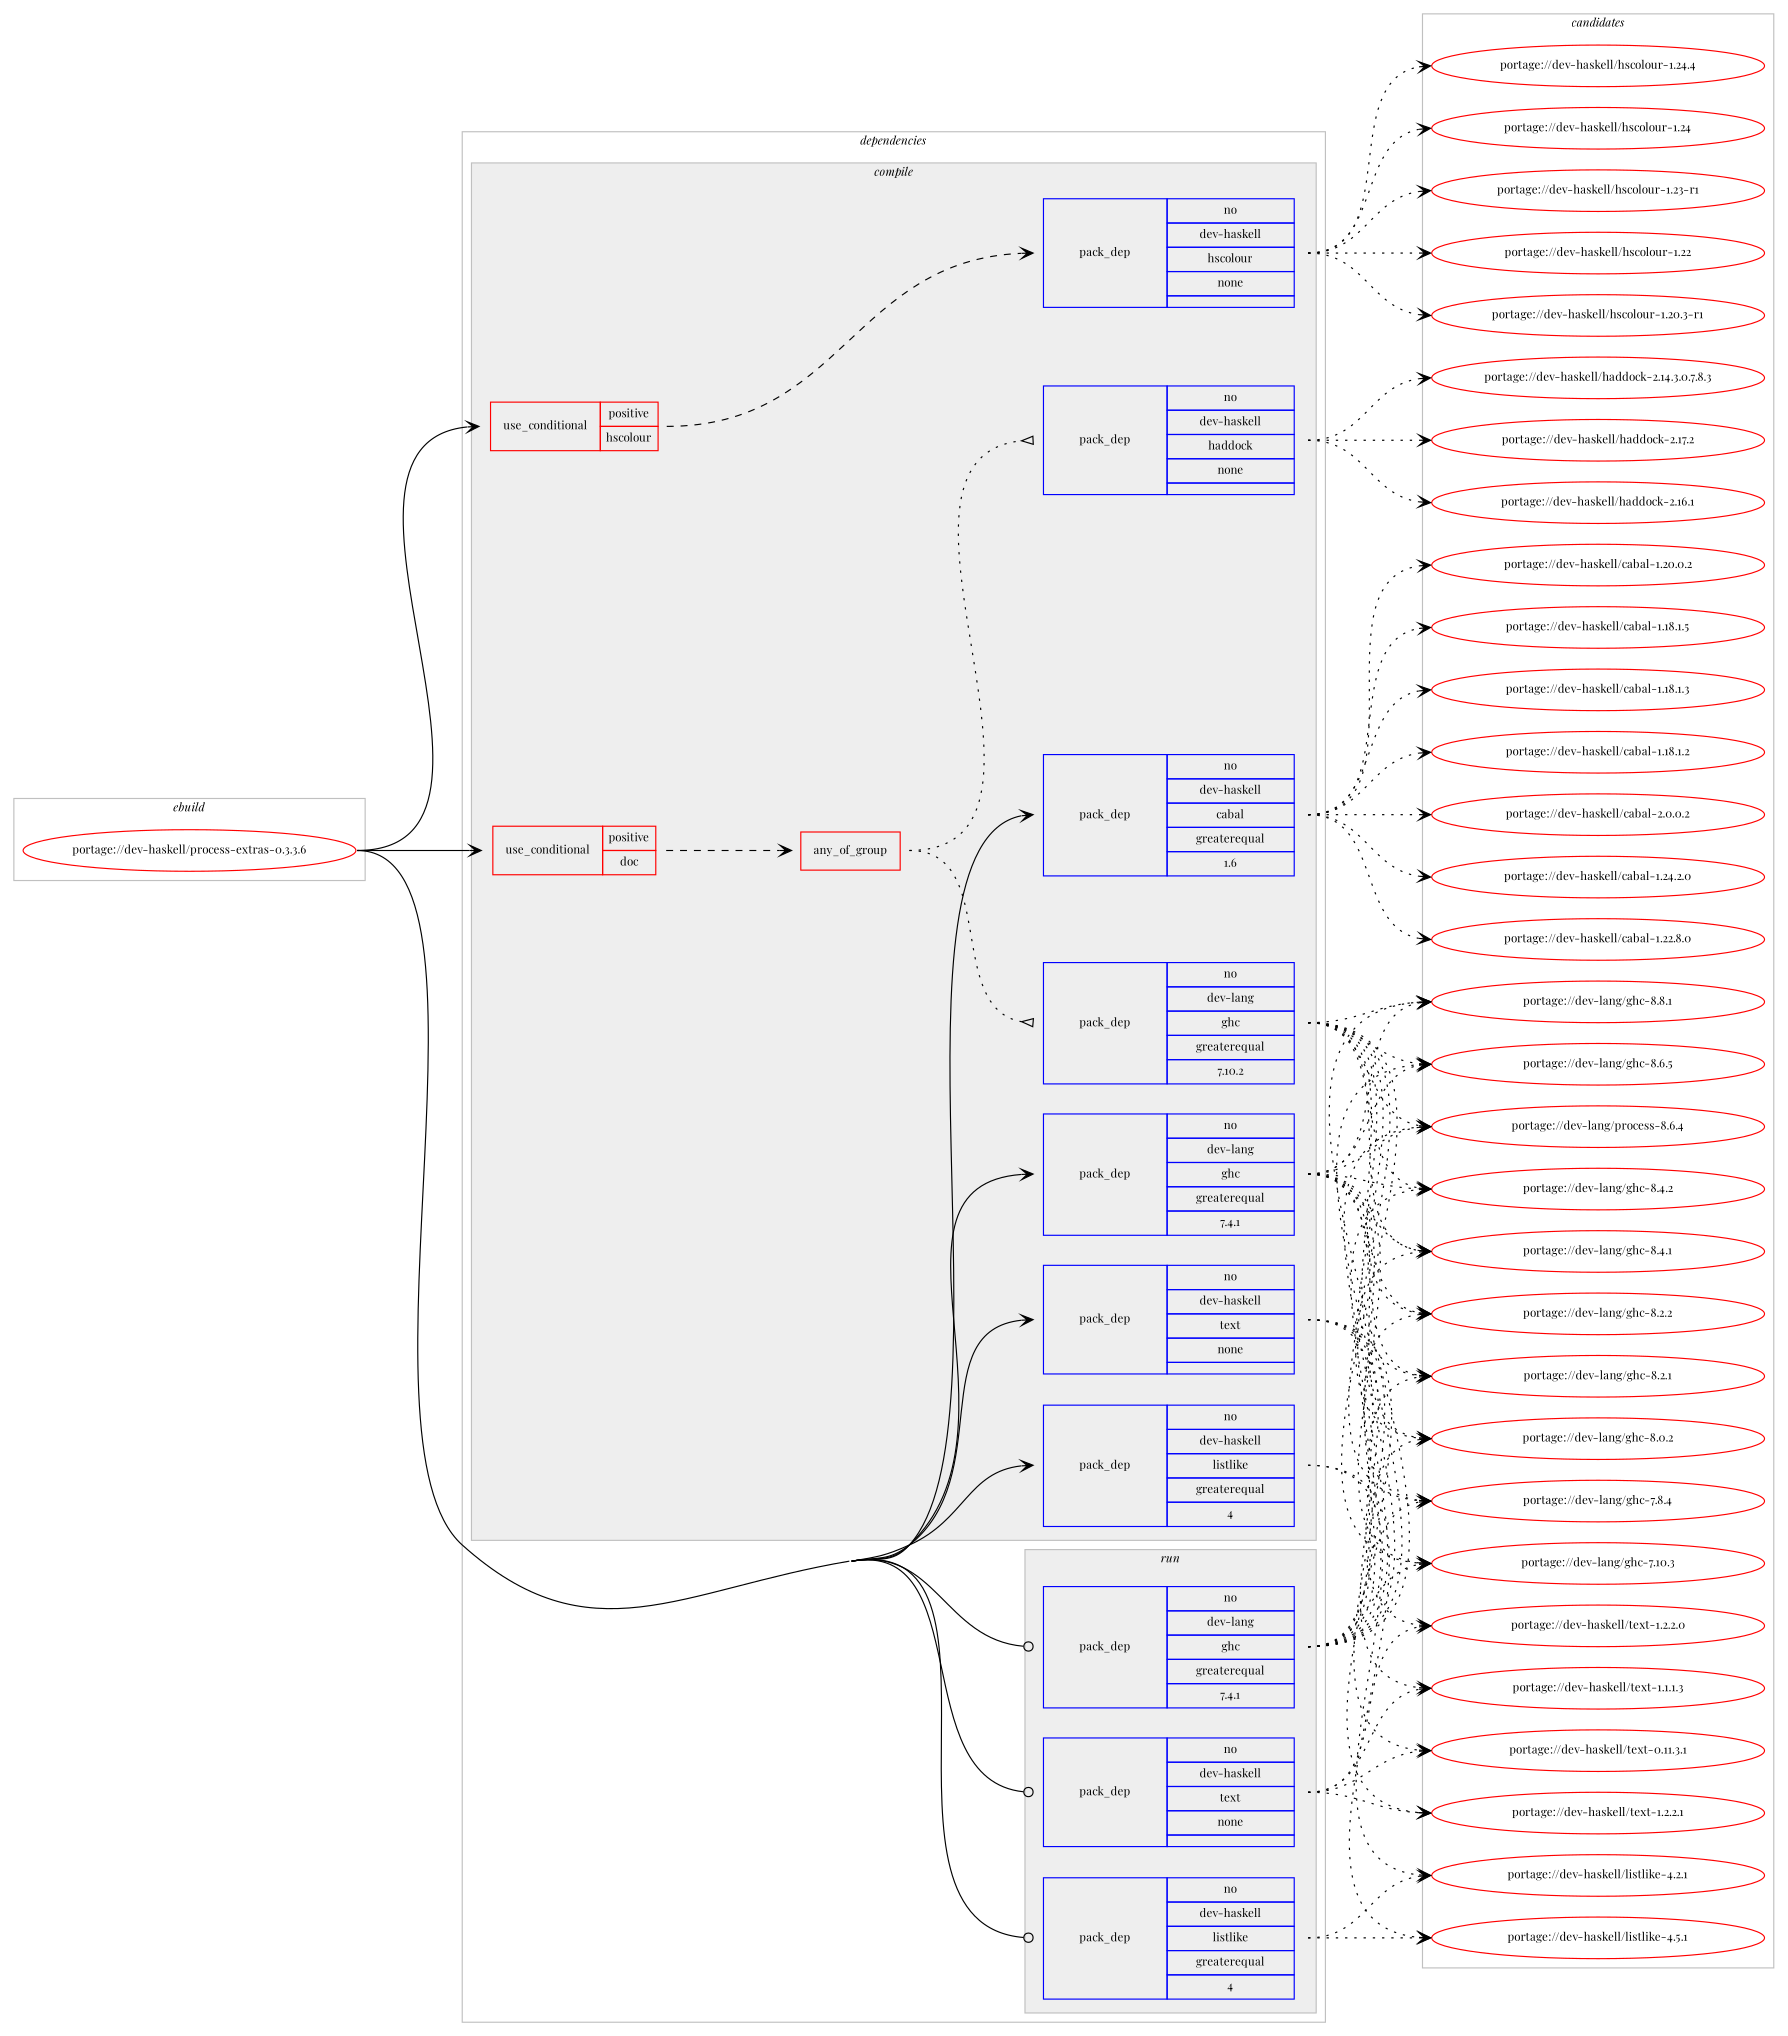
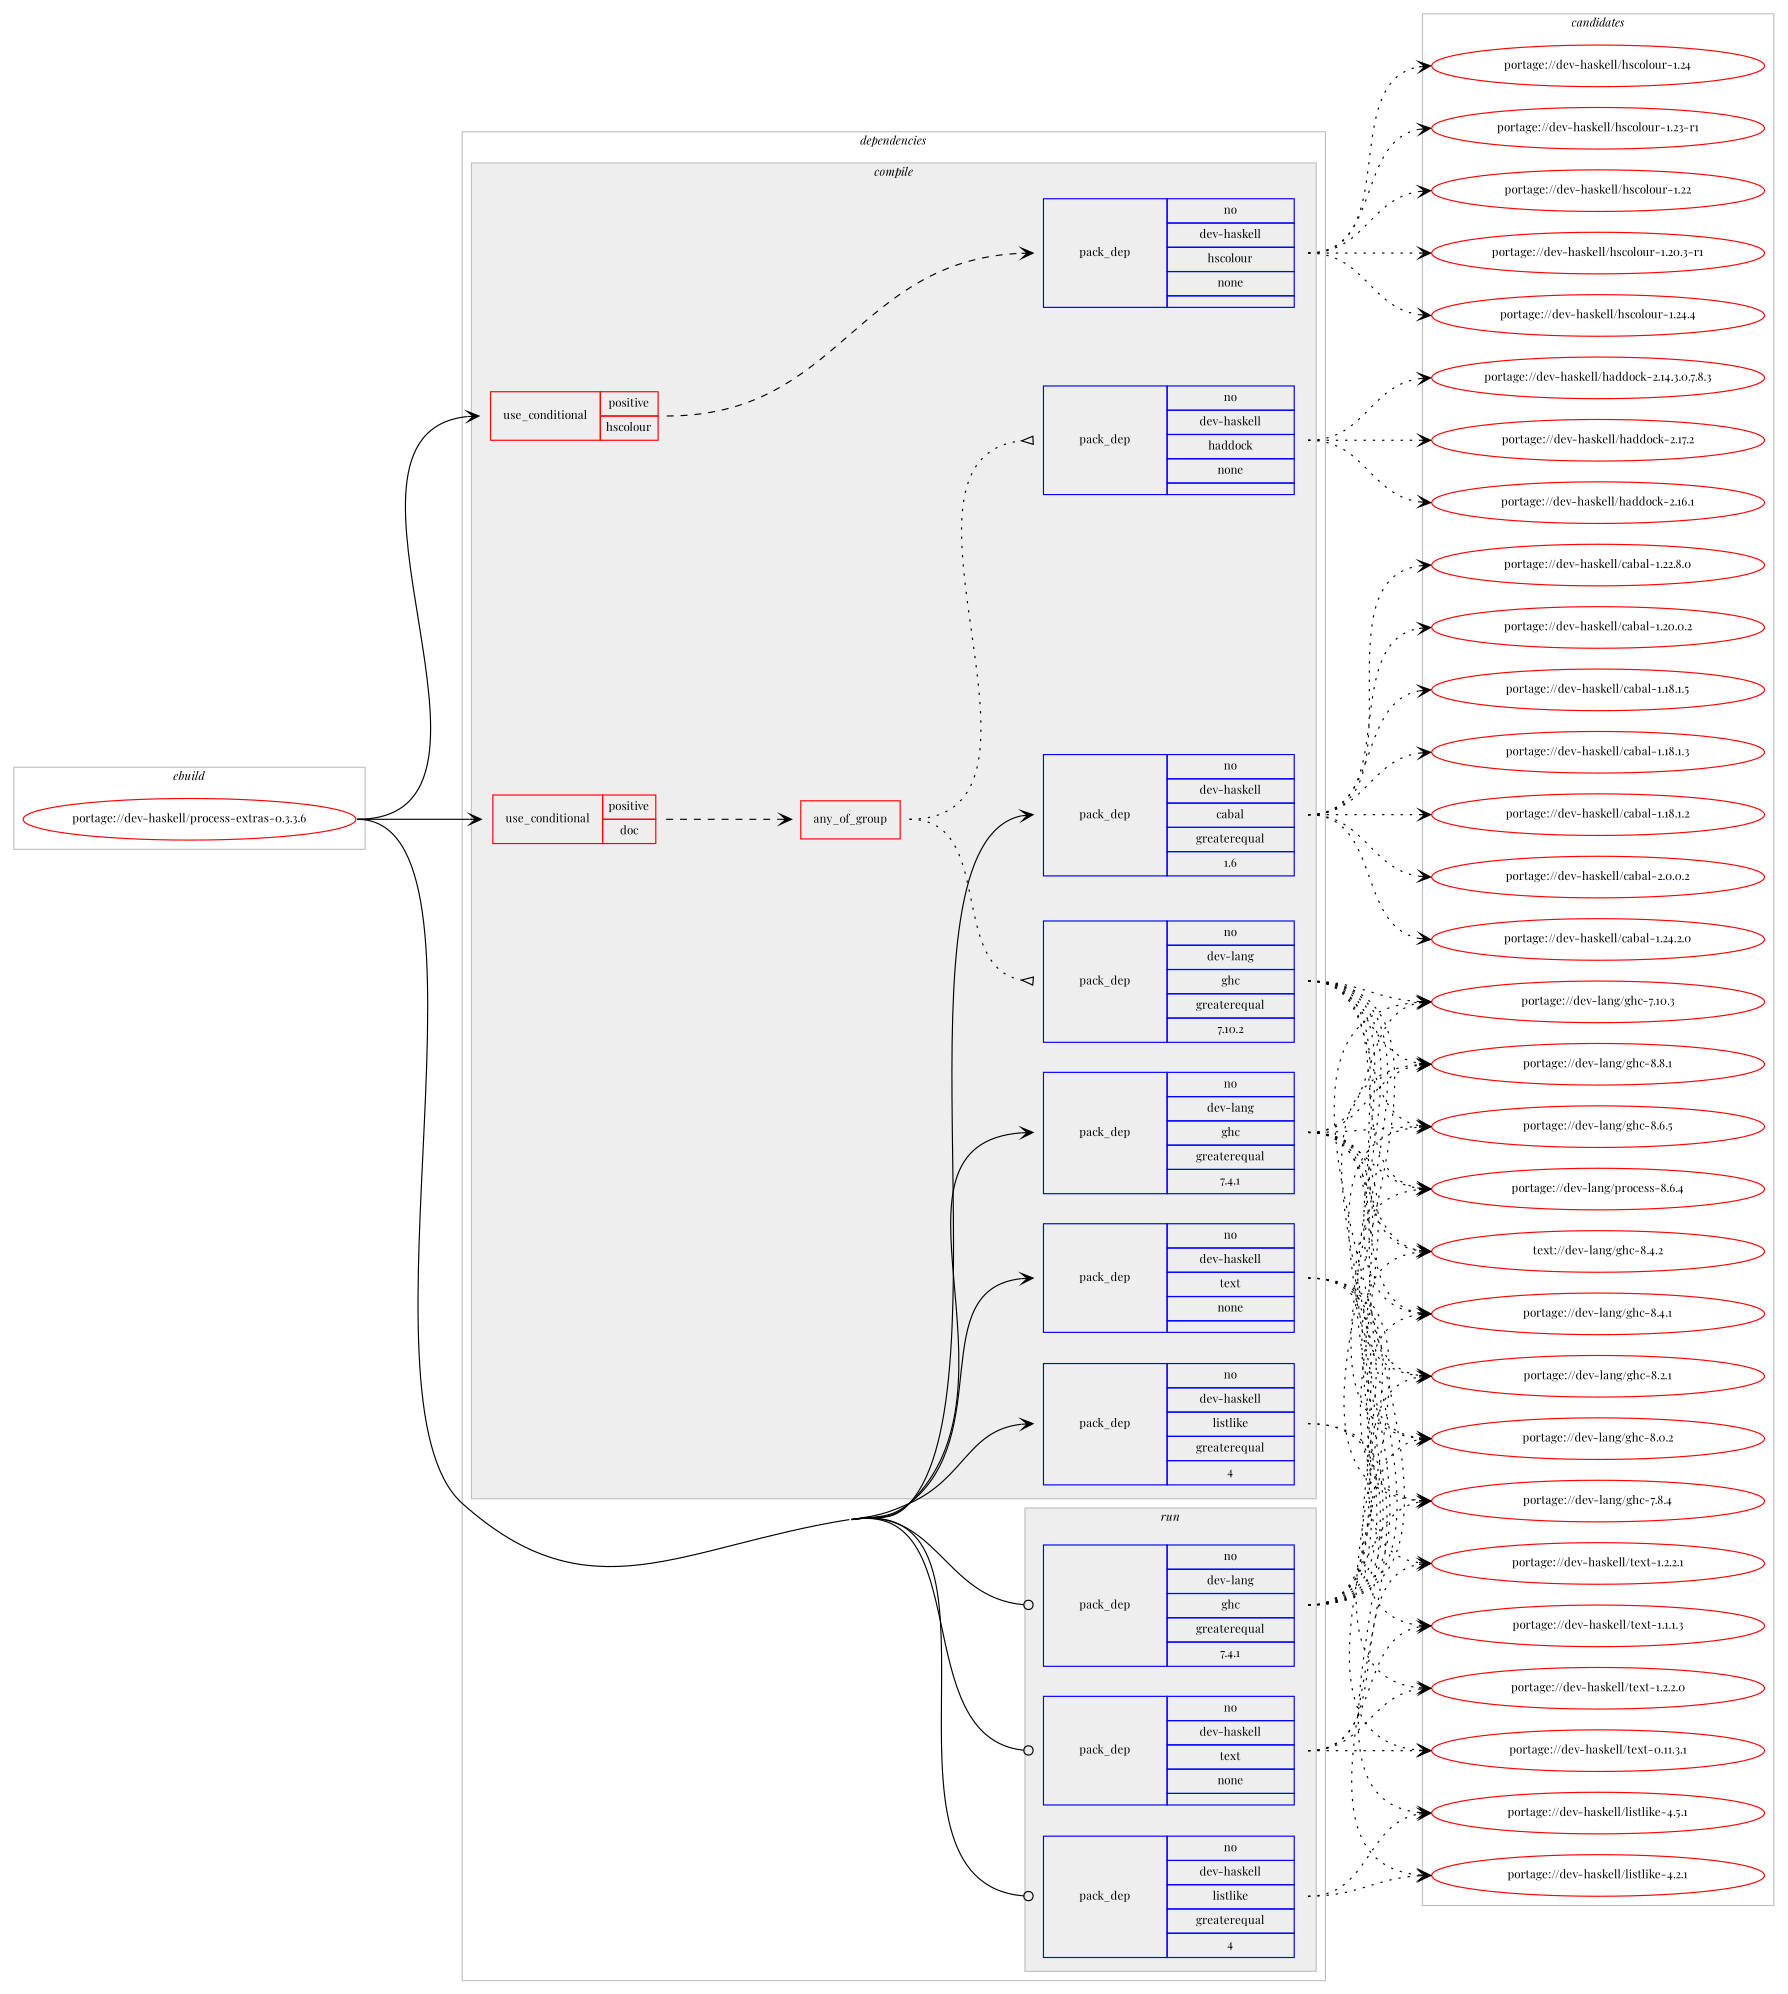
(1598, 1189) -> (1598, 1251)
(1598, 1314) -> none
